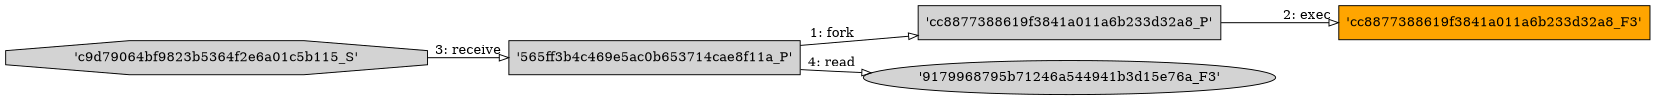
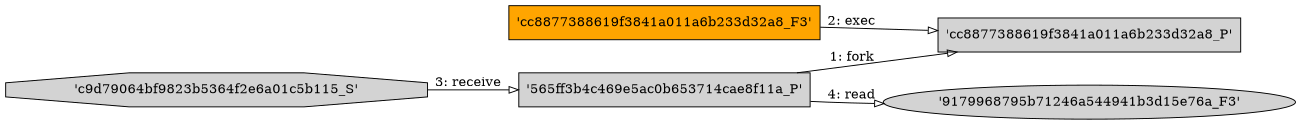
(1275, 23) -> (874, 29)
